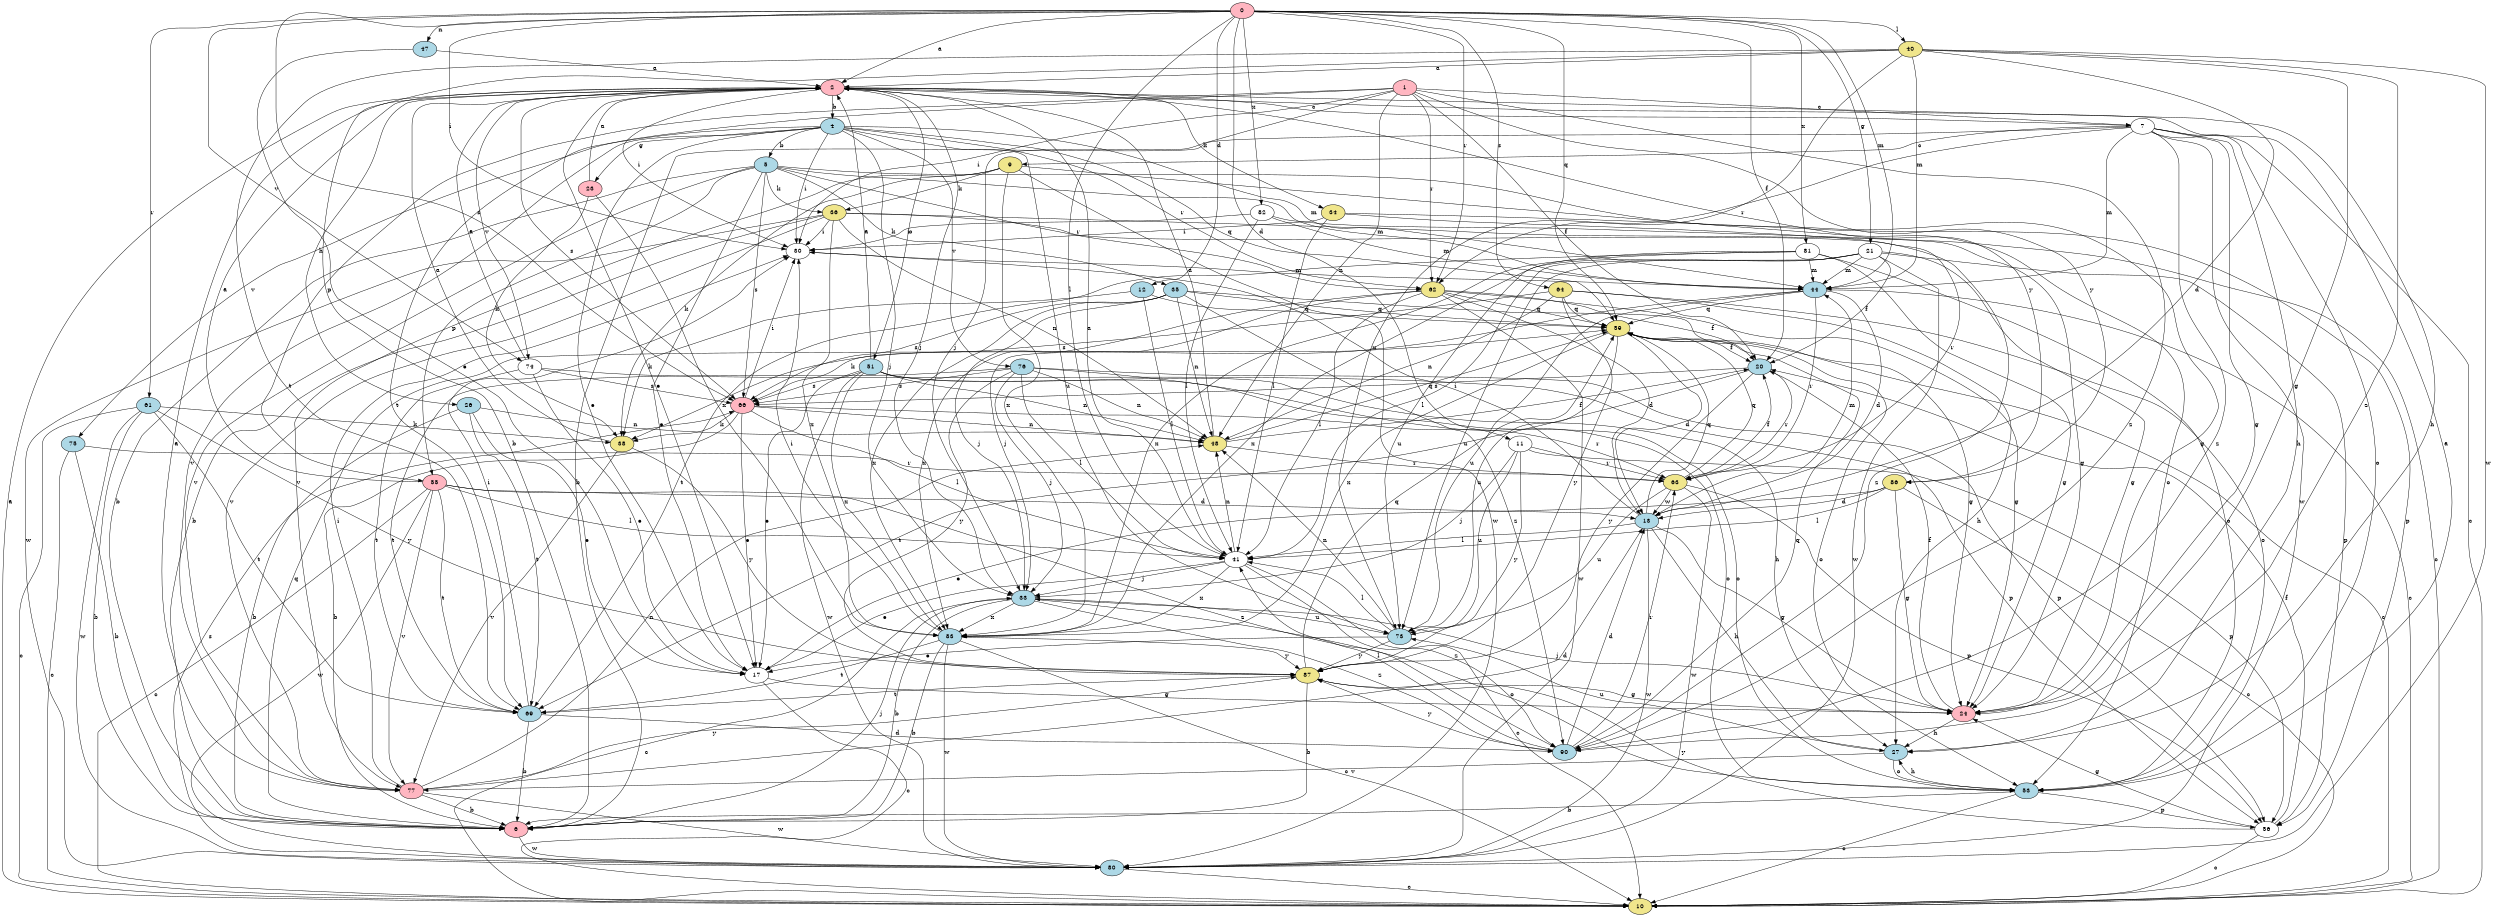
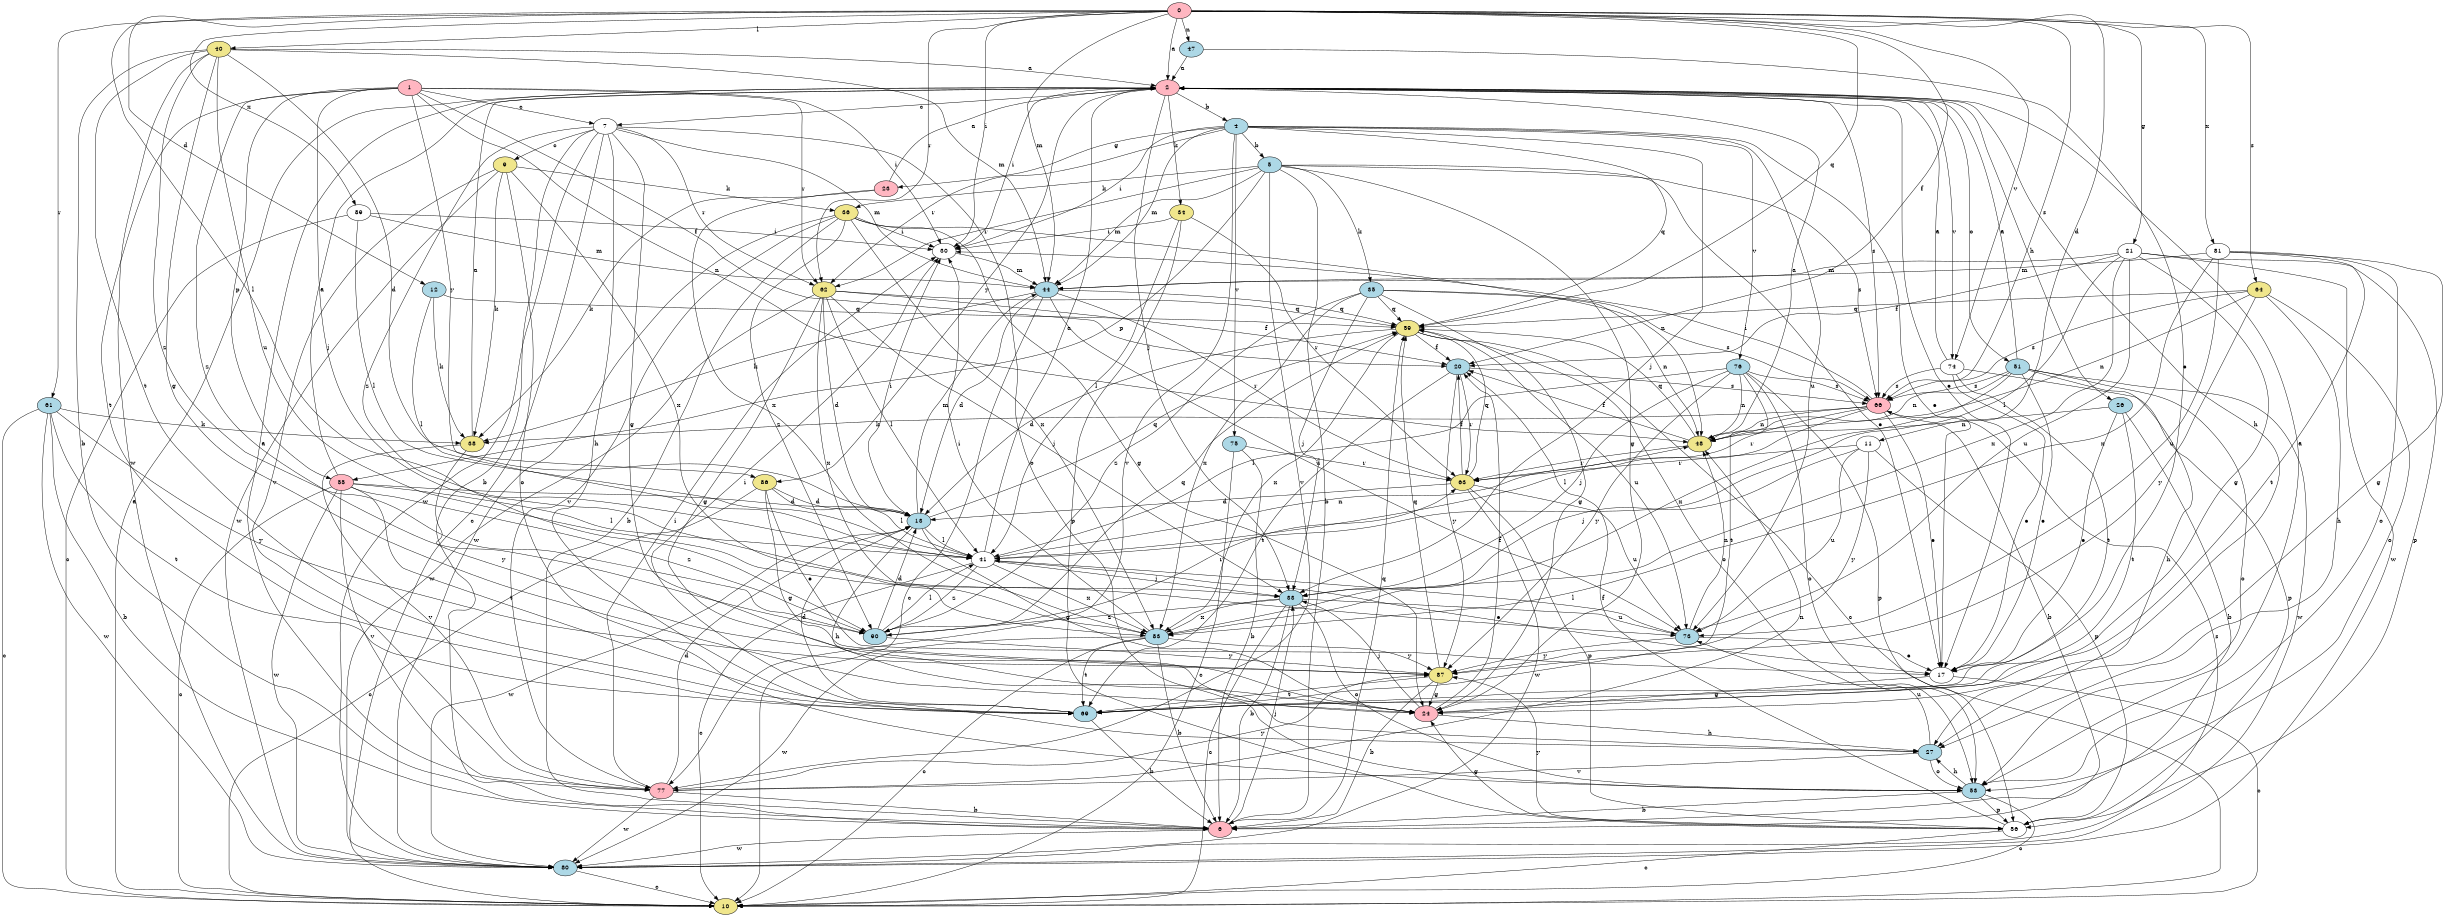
(1262, 213) -> (359, 213)
(1668, 502) -> (1225, 502)
(1044, 741) -> (844, 691)
